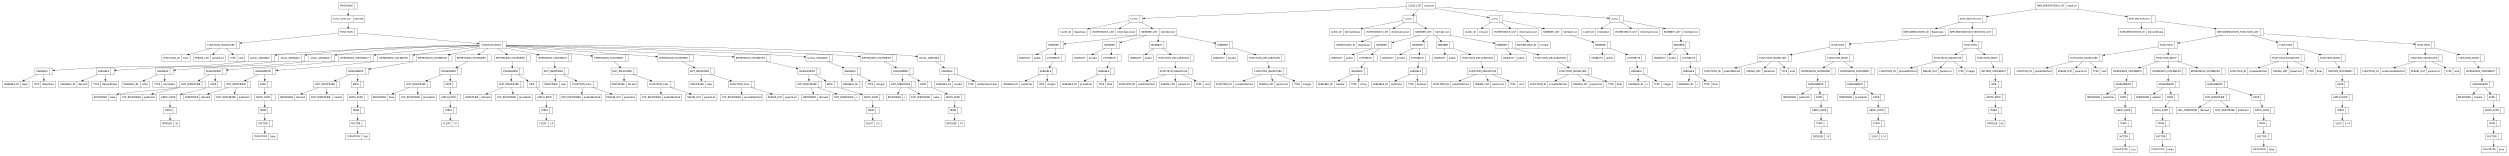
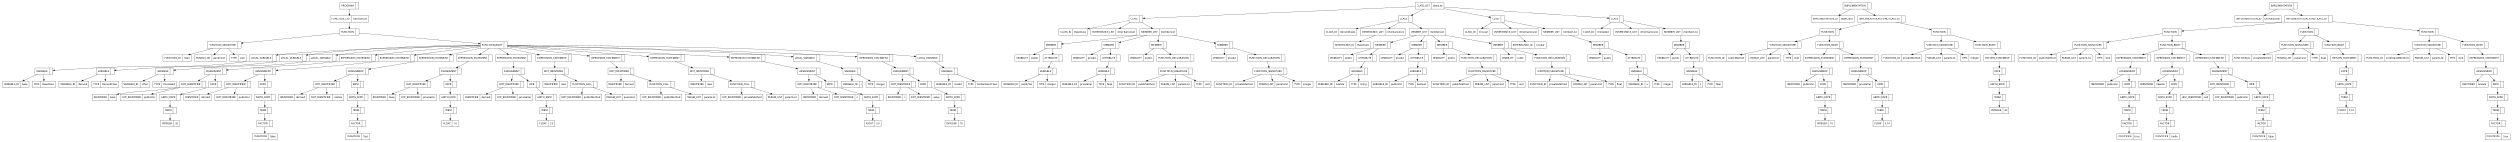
(2057, 6) -> none
(359, 19) -> (360, 19)
(2205, 110) -> (2206, 97)
